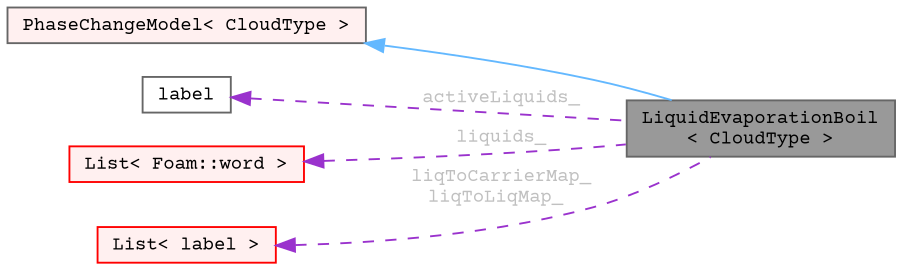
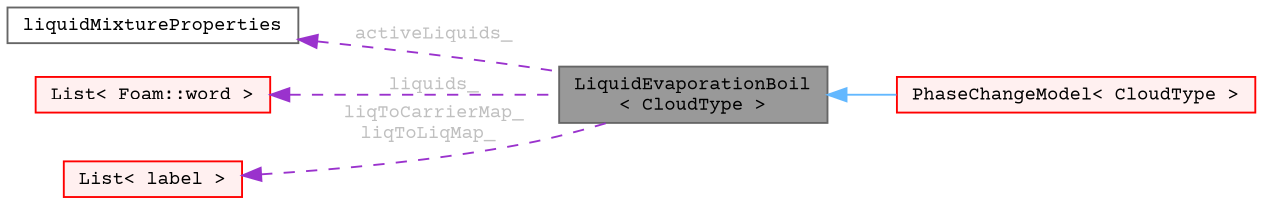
(187, 25) -> (1076, 95)
(529, 67) -> (872, 95)
(187, 95) -> (153, 25)
